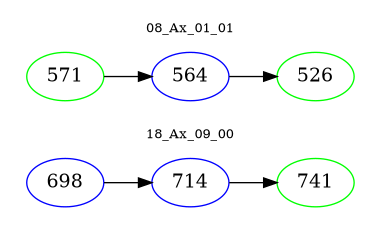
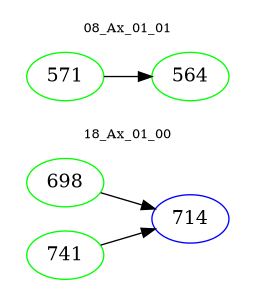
(190, 77) -> (190, 77)
(316, 77) -> none
(190, 135) -> (128, 135)
(65, 183) -> (65, 183)
(246, 183) -> (121, 239)
